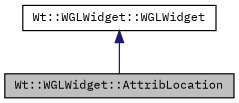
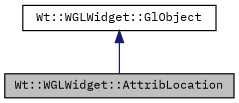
(119, 18) -> (119, 18)
